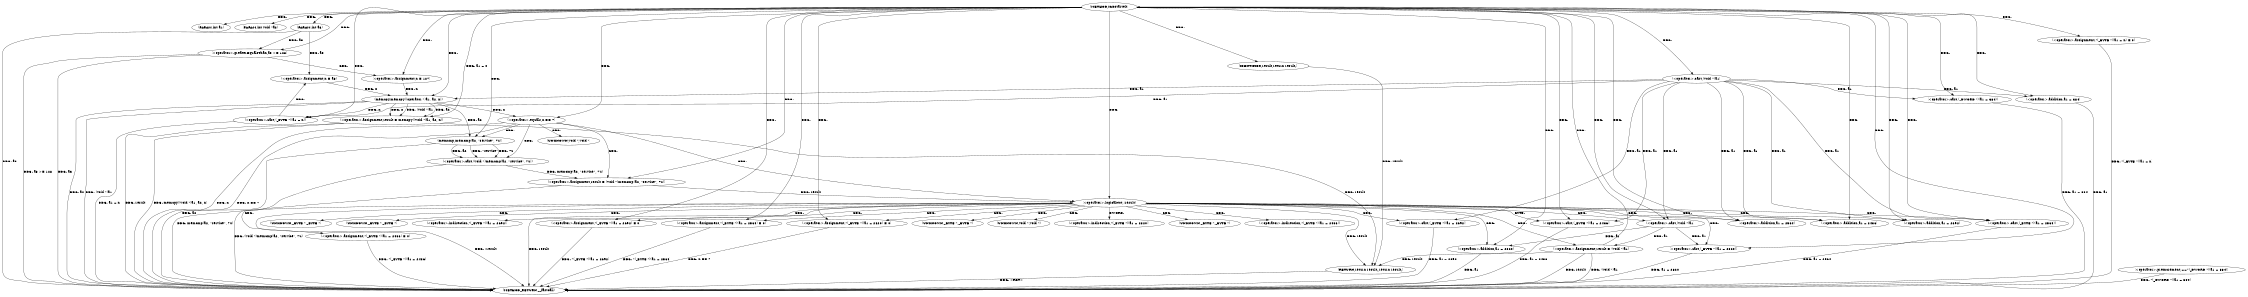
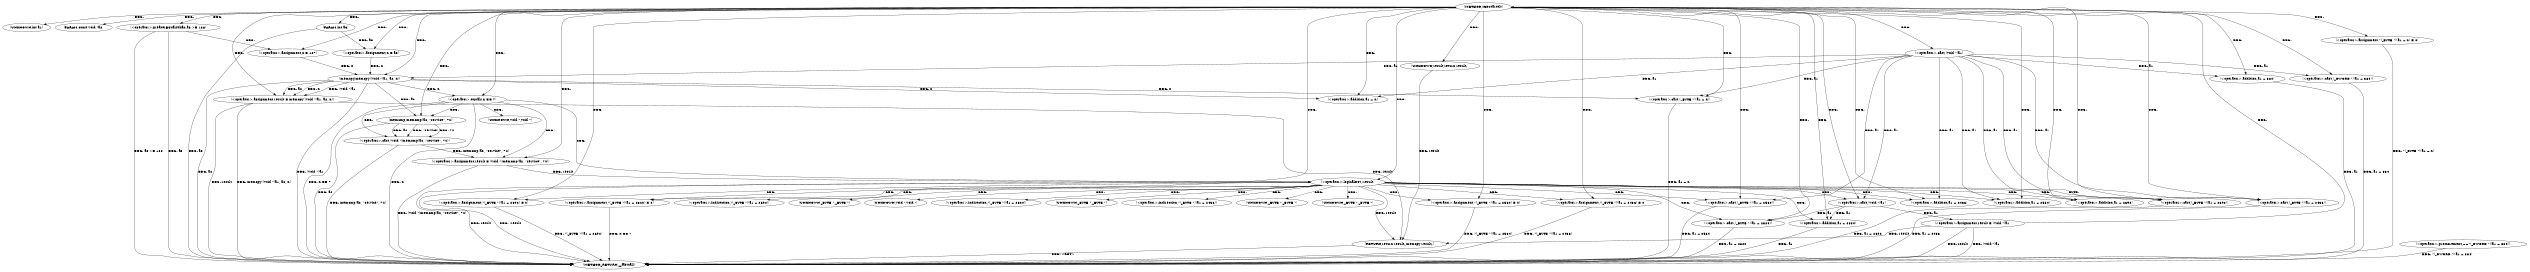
none -> (1982, 15)
(211, 28) -> (27, 28)
(261, 28) -> (84, 28)
(281, 40) -> none
(477, 66) -> (240, 53)
(1268, 66) -> (1440, 66)
none -> (1583, 75)
(292, 100) -> (910, 8)
(409, 100) -> (370, 79)
none -> (1353, 100)
(1416, 209) -> none
(1117, 213) -> (1176, 192)
(1371, 270) -> (1399, 244)
